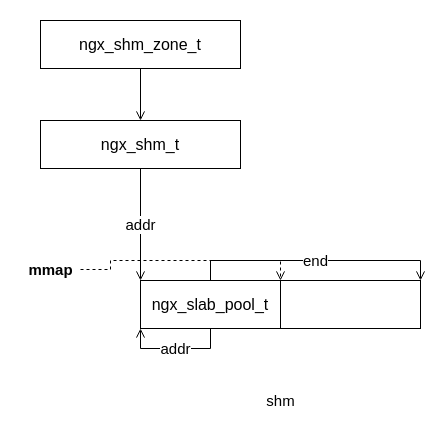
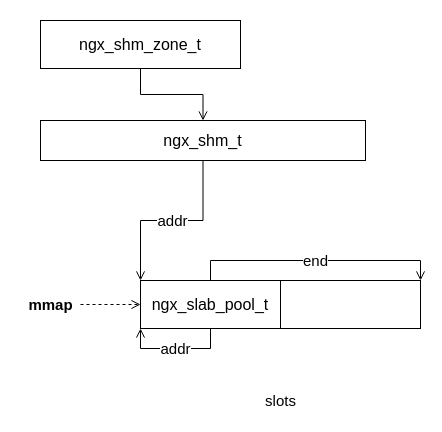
(141, 145) -> (203, 141)
(51, 270) -> (51, 305)
(281, 401) -> (281, 401)
